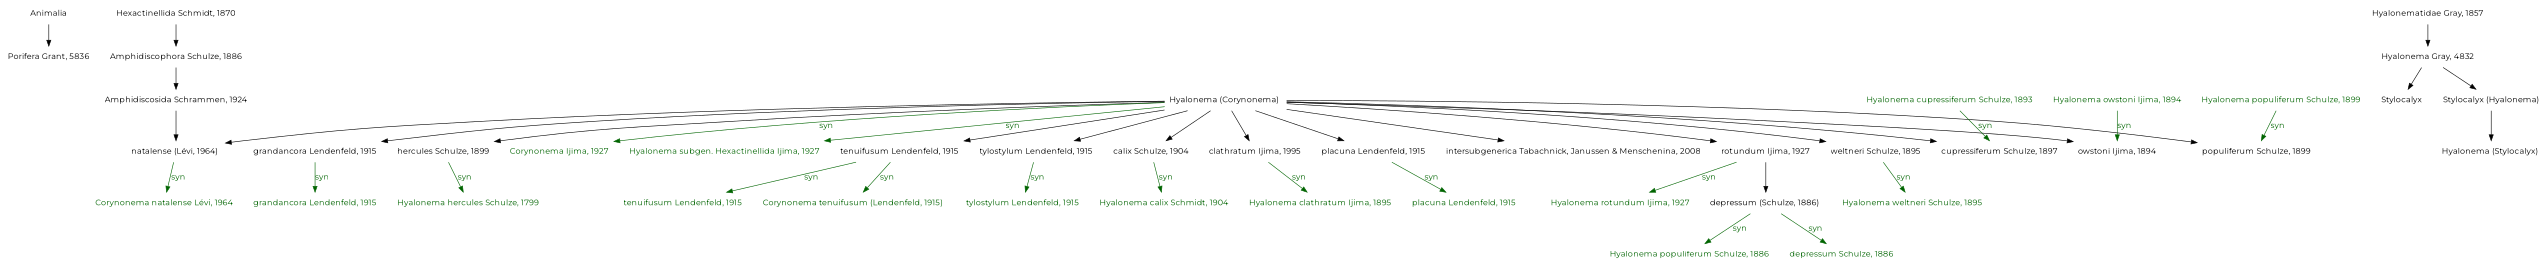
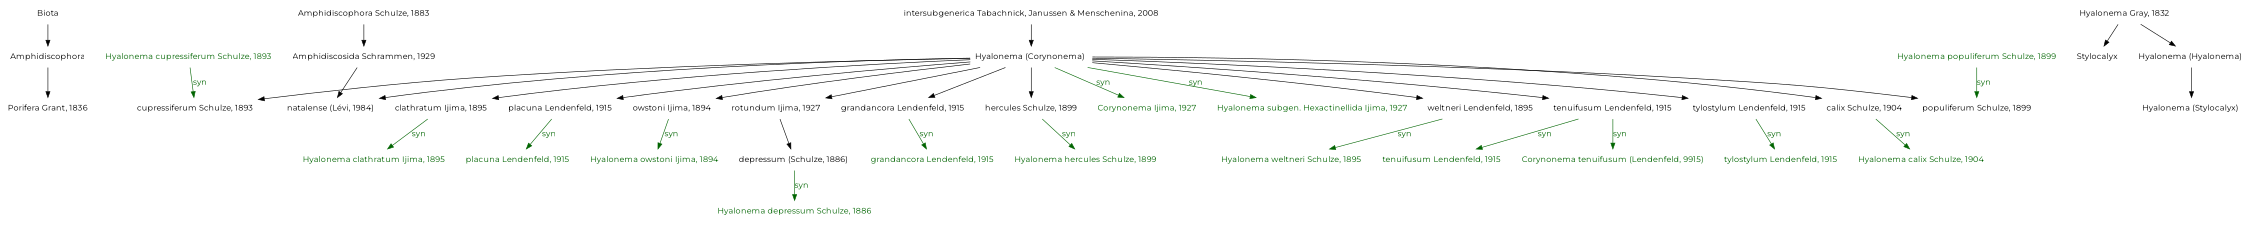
none -> (48, 14)
(49, 14) -> (48, 57)
(176, 14) -> none
(2428, 14) -> none
(49, 57) -> (48, 108)
(176, 57) -> (364, 14)
(2428, 57) -> (2125, 14)
(176, 100) -> (364, 57)
(2491, 100) -> (2192, 57)
(2117, 123) -> (664, 131)
(1392, 125) -> (1031, 32)
(176, 151) -> (331, 108)
(1255, 151) -> (441, 108)
(1876, 151) -> (1480, 108)
(2000, 151) -> (195, 108)
(164, 203) -> none
(468, 203) -> (1086, 160)
(854, 203) -> (1613, 160)
(1164, 203) -> (1921, 160)
(1620, 203) -> none
(1690, 254) -> (795, 211)
(1842, 254) -> none
